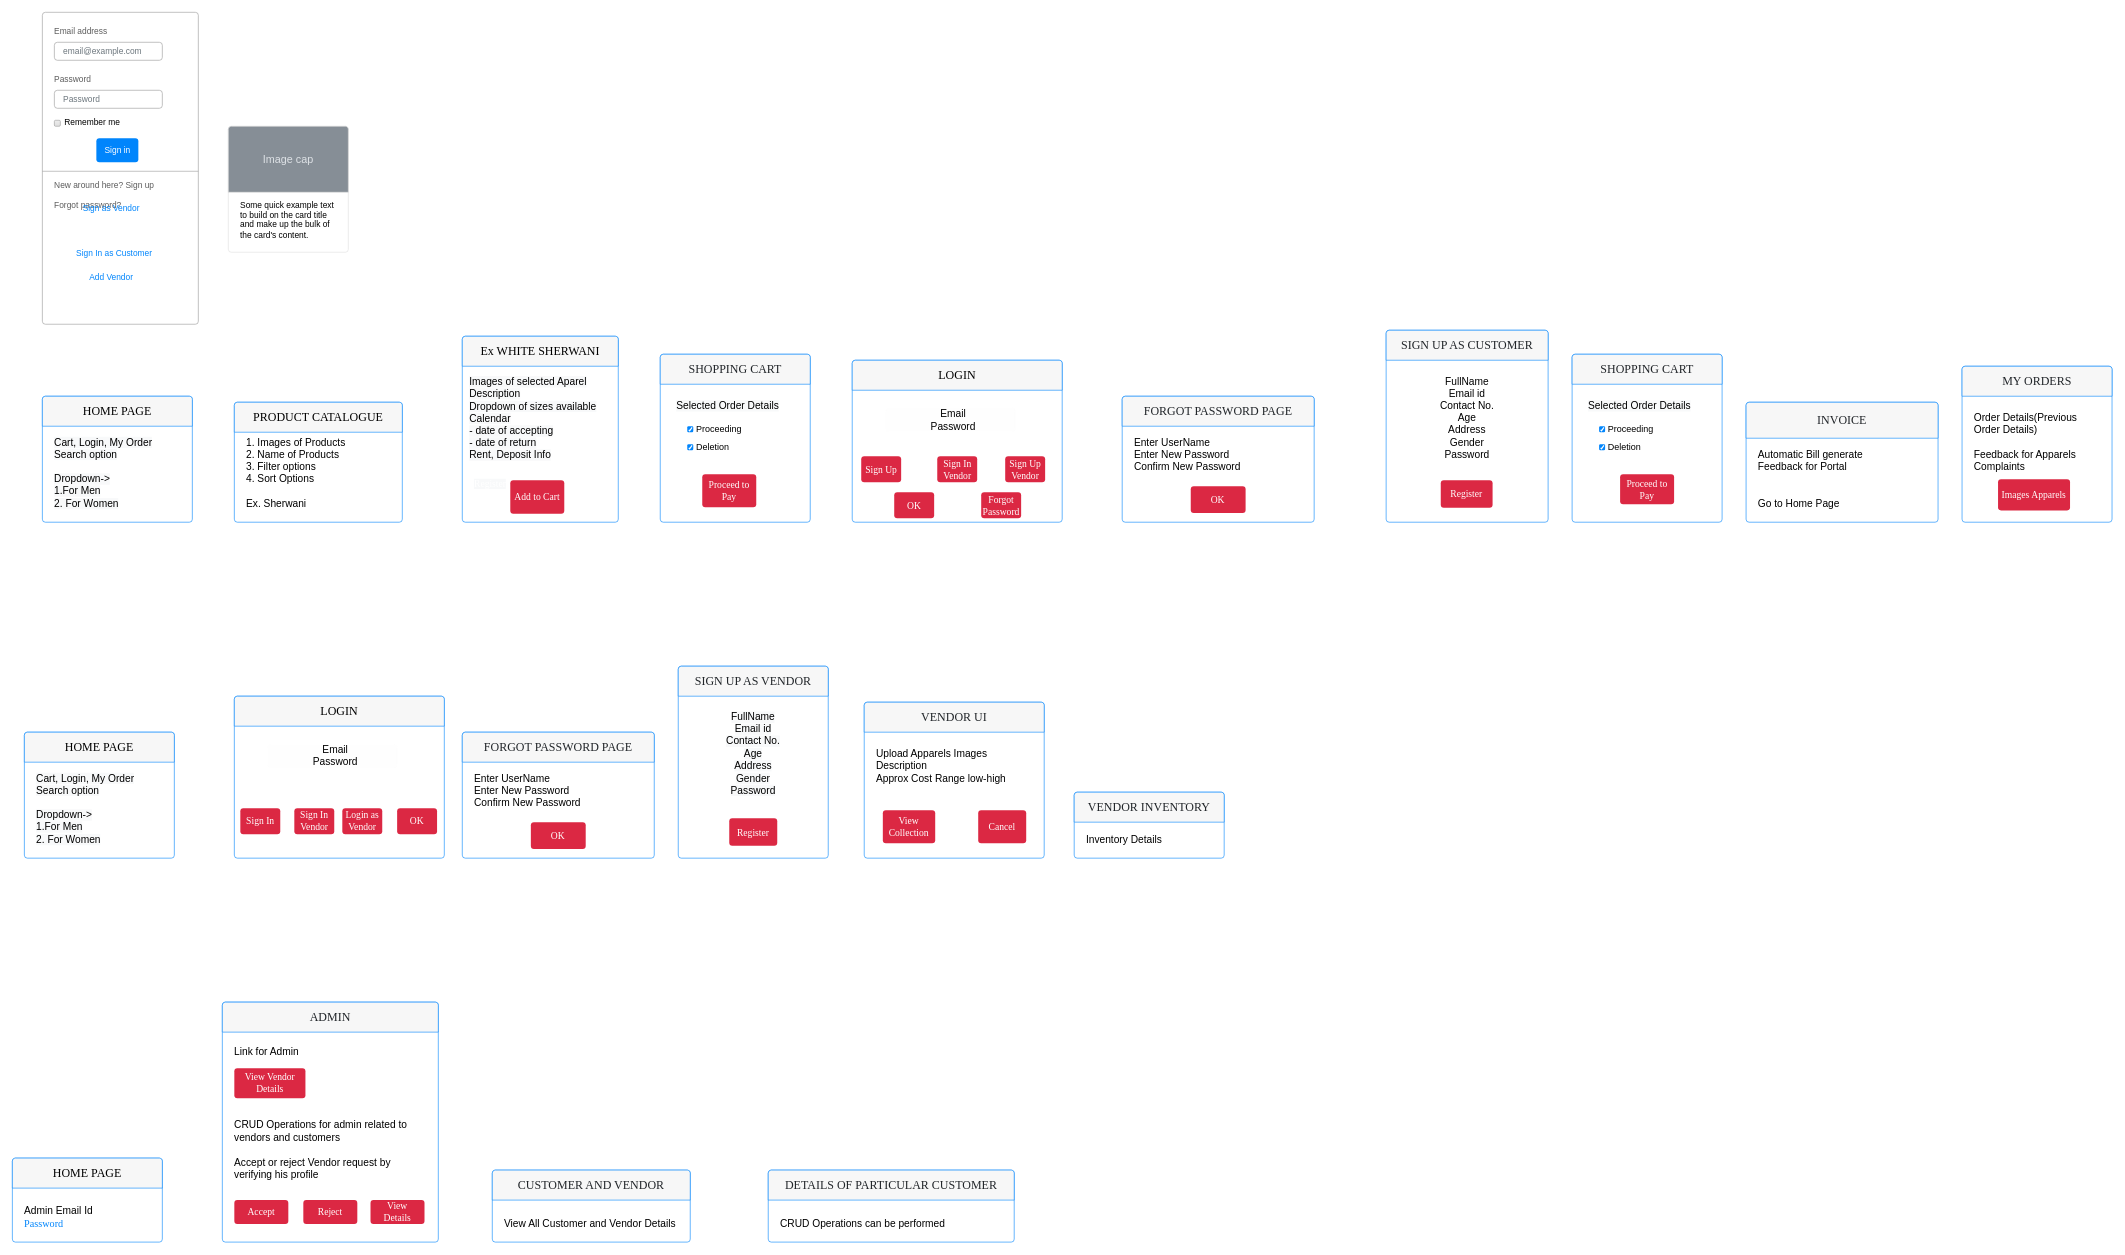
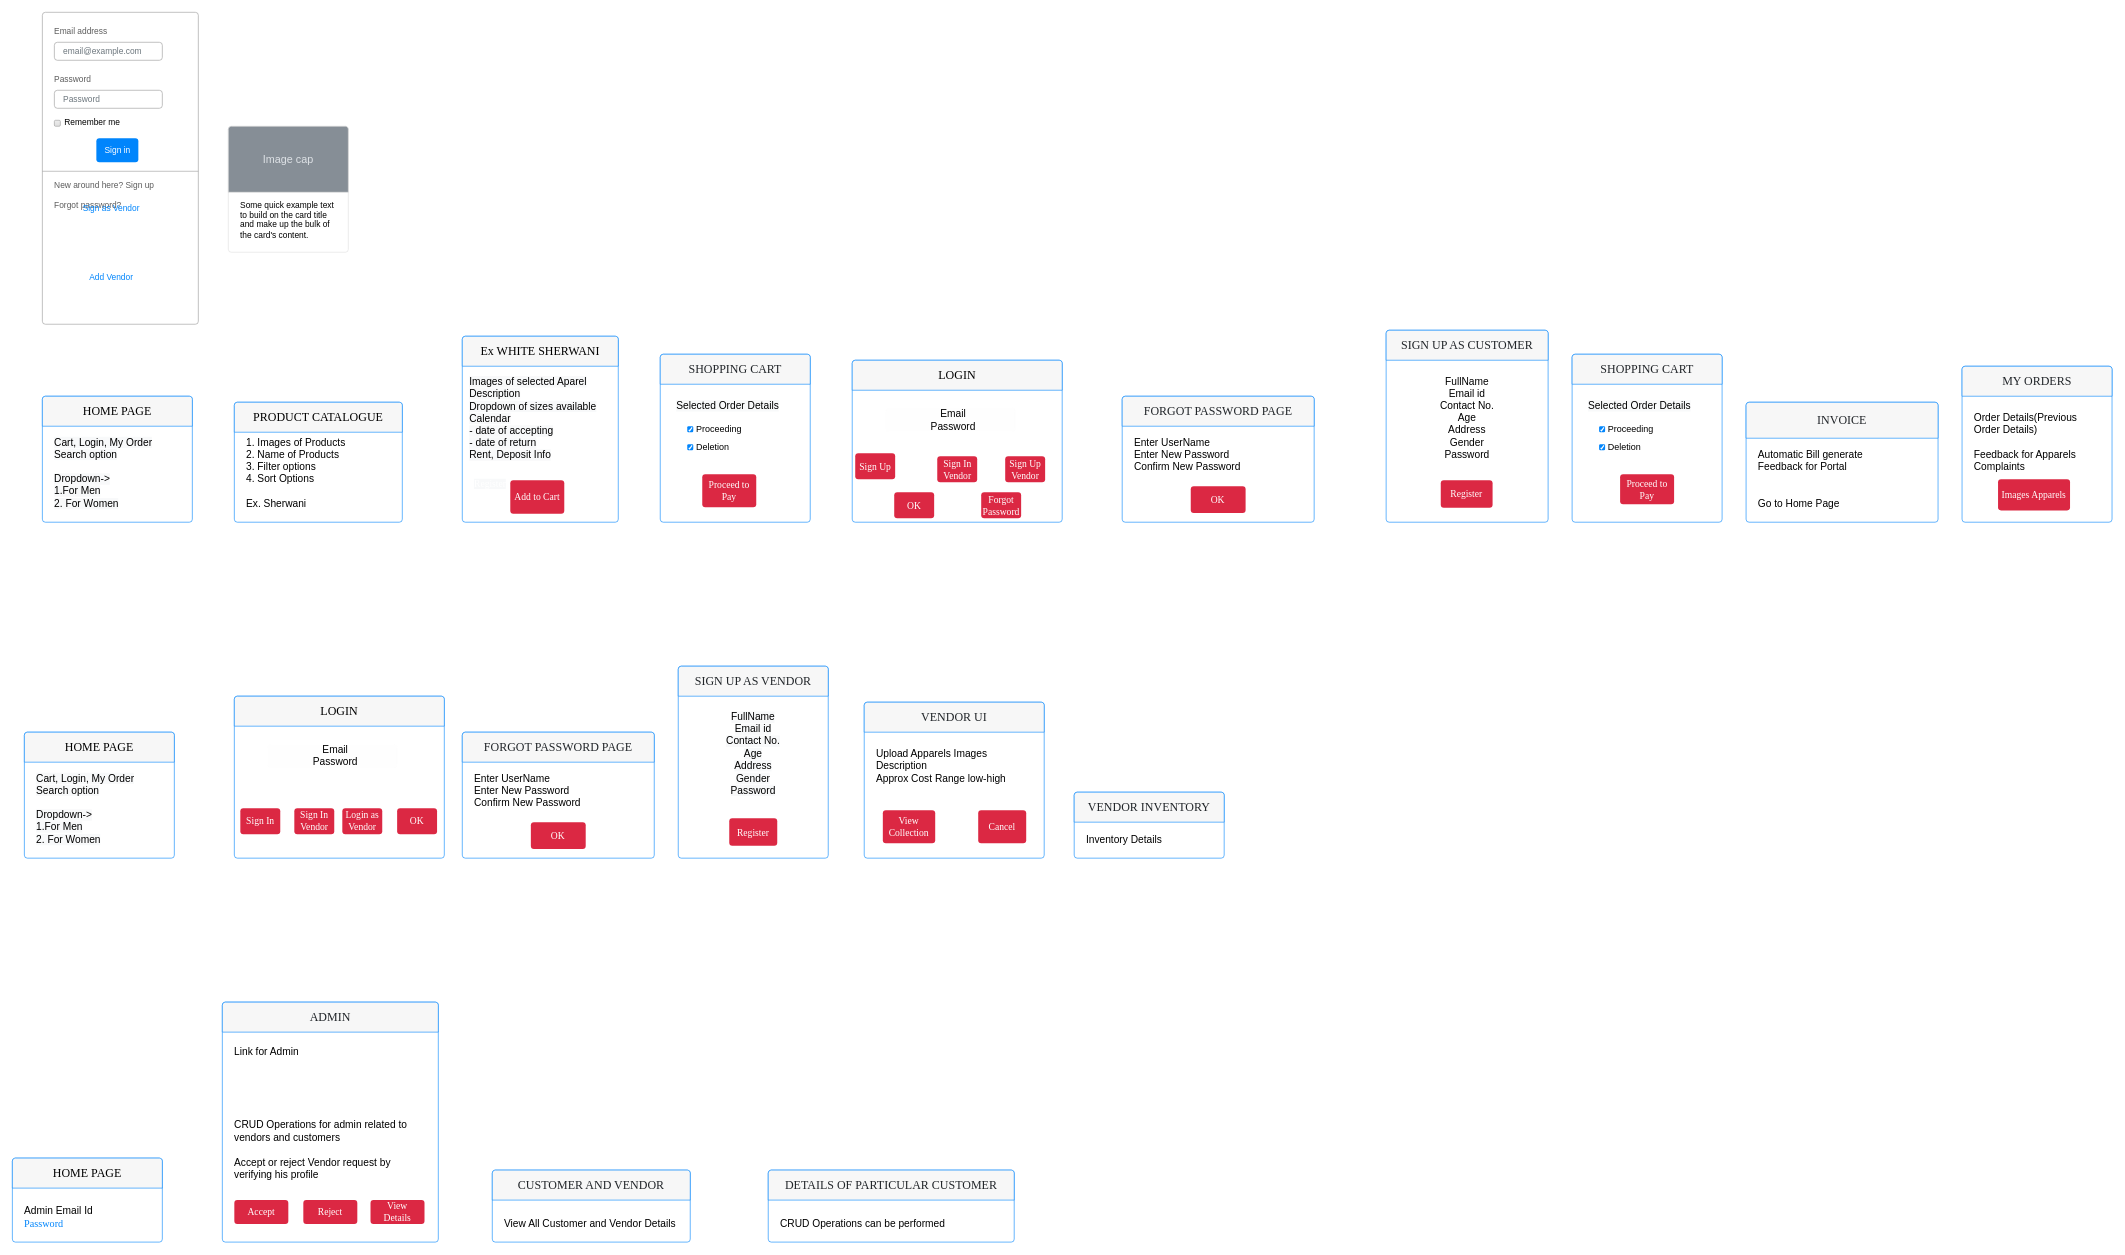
(114, 252) -> none
(881, 469) -> (875, 466)
(270, 1083) -> none
